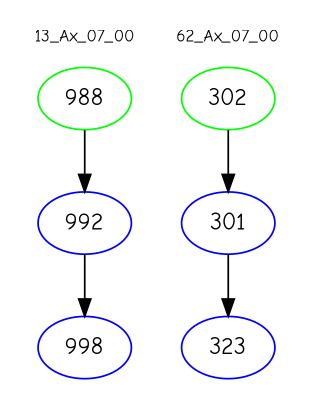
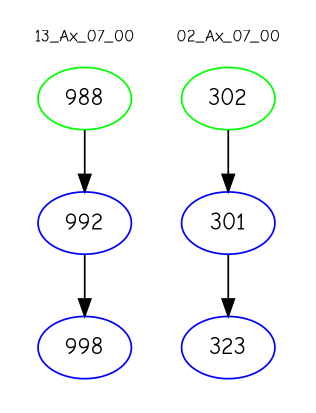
(228, 37) -> (229, 37)
